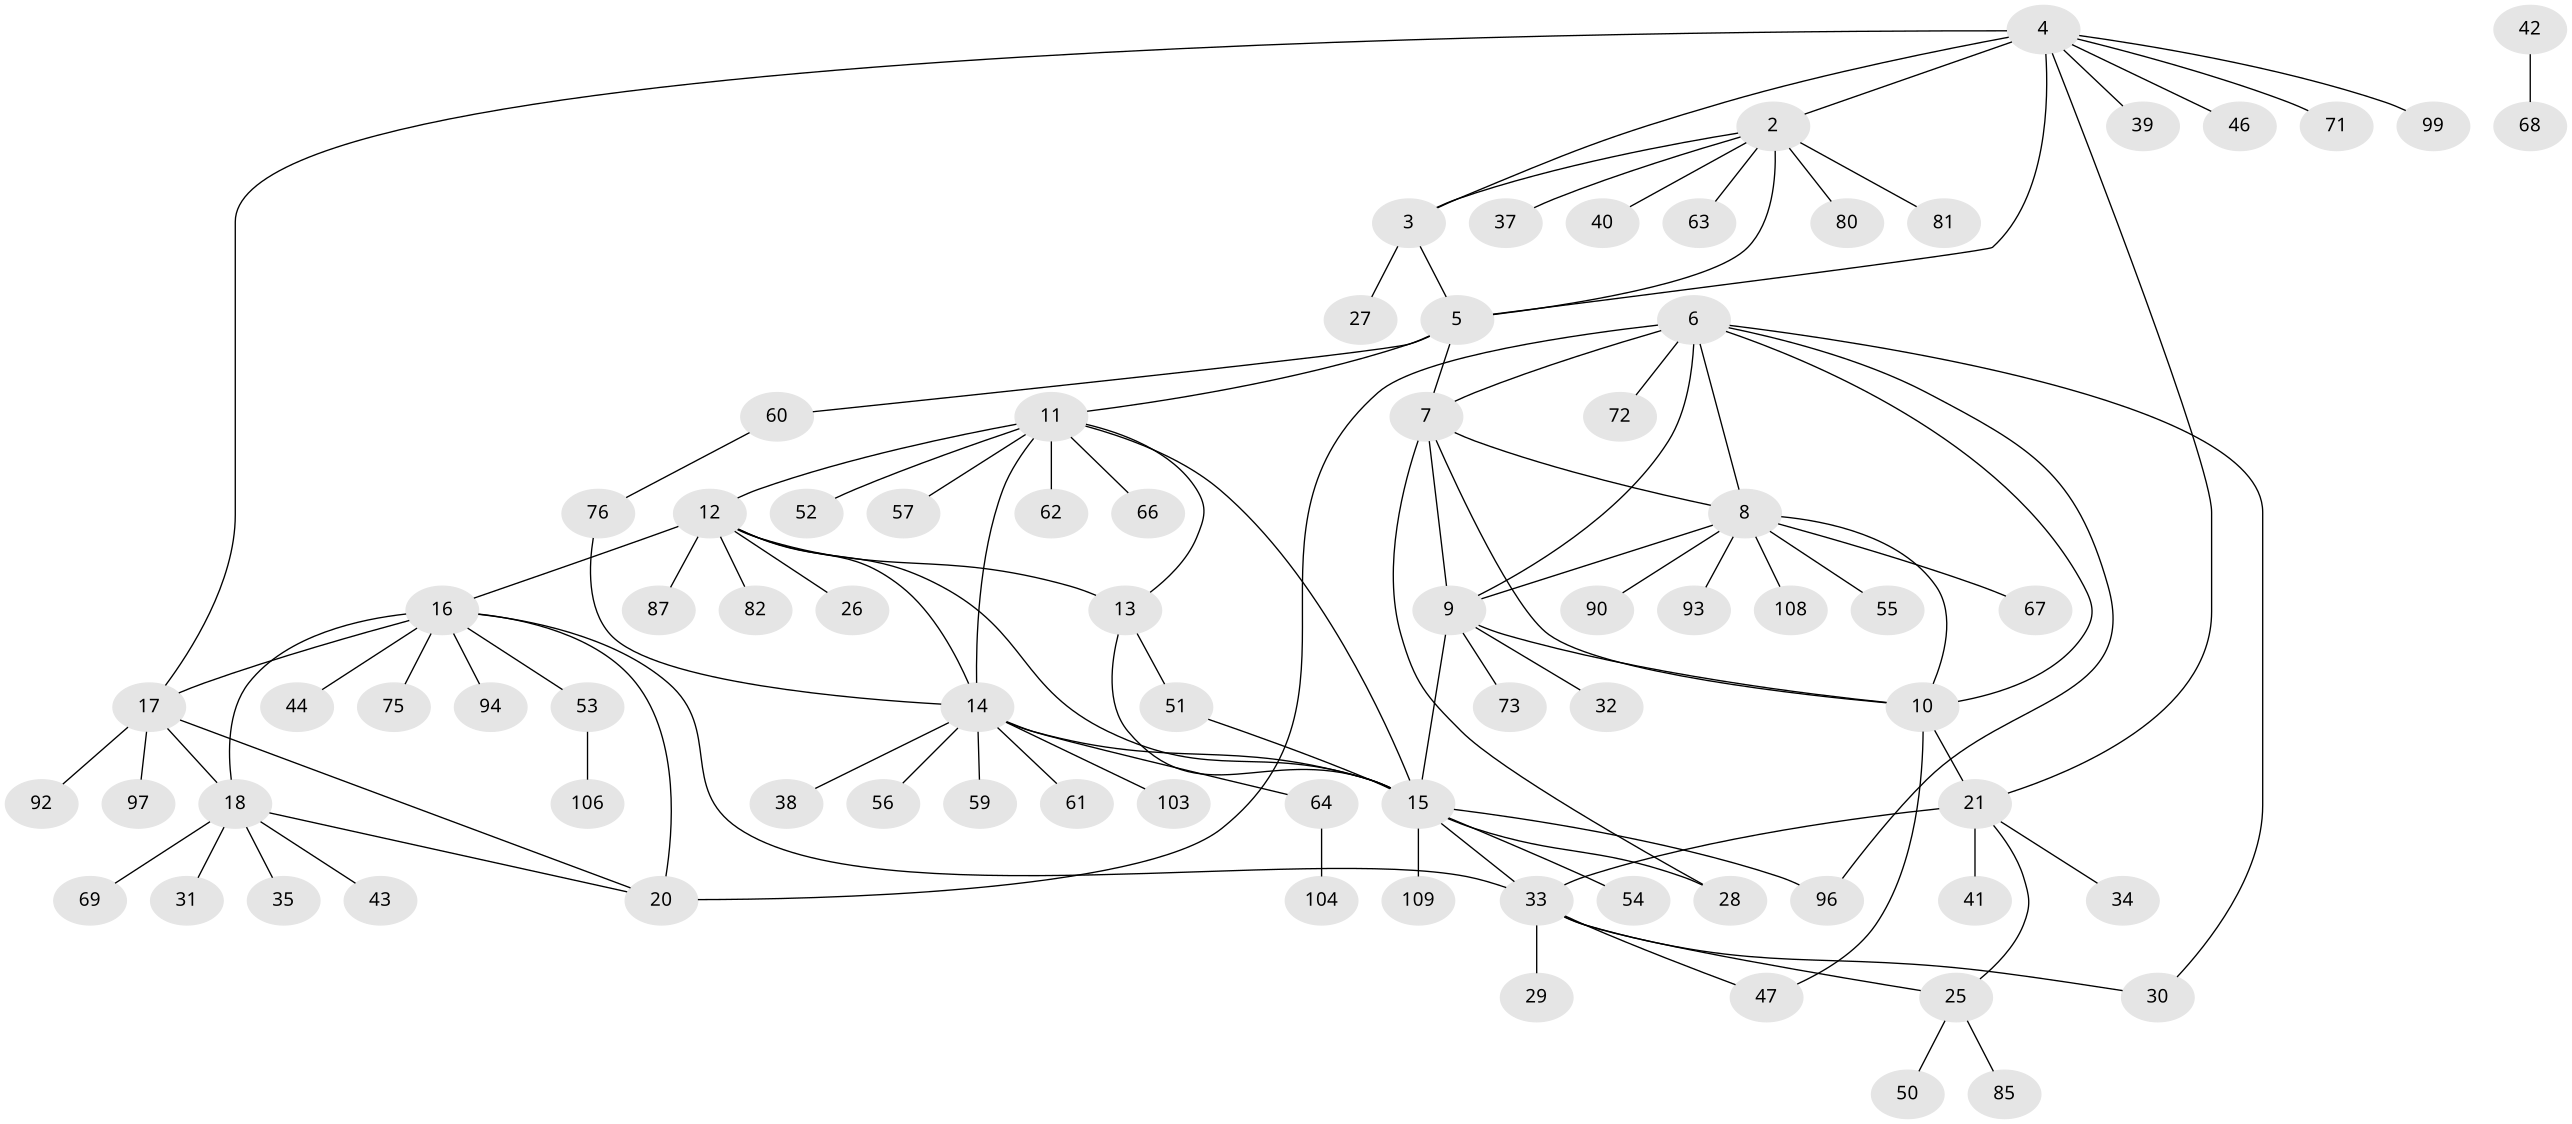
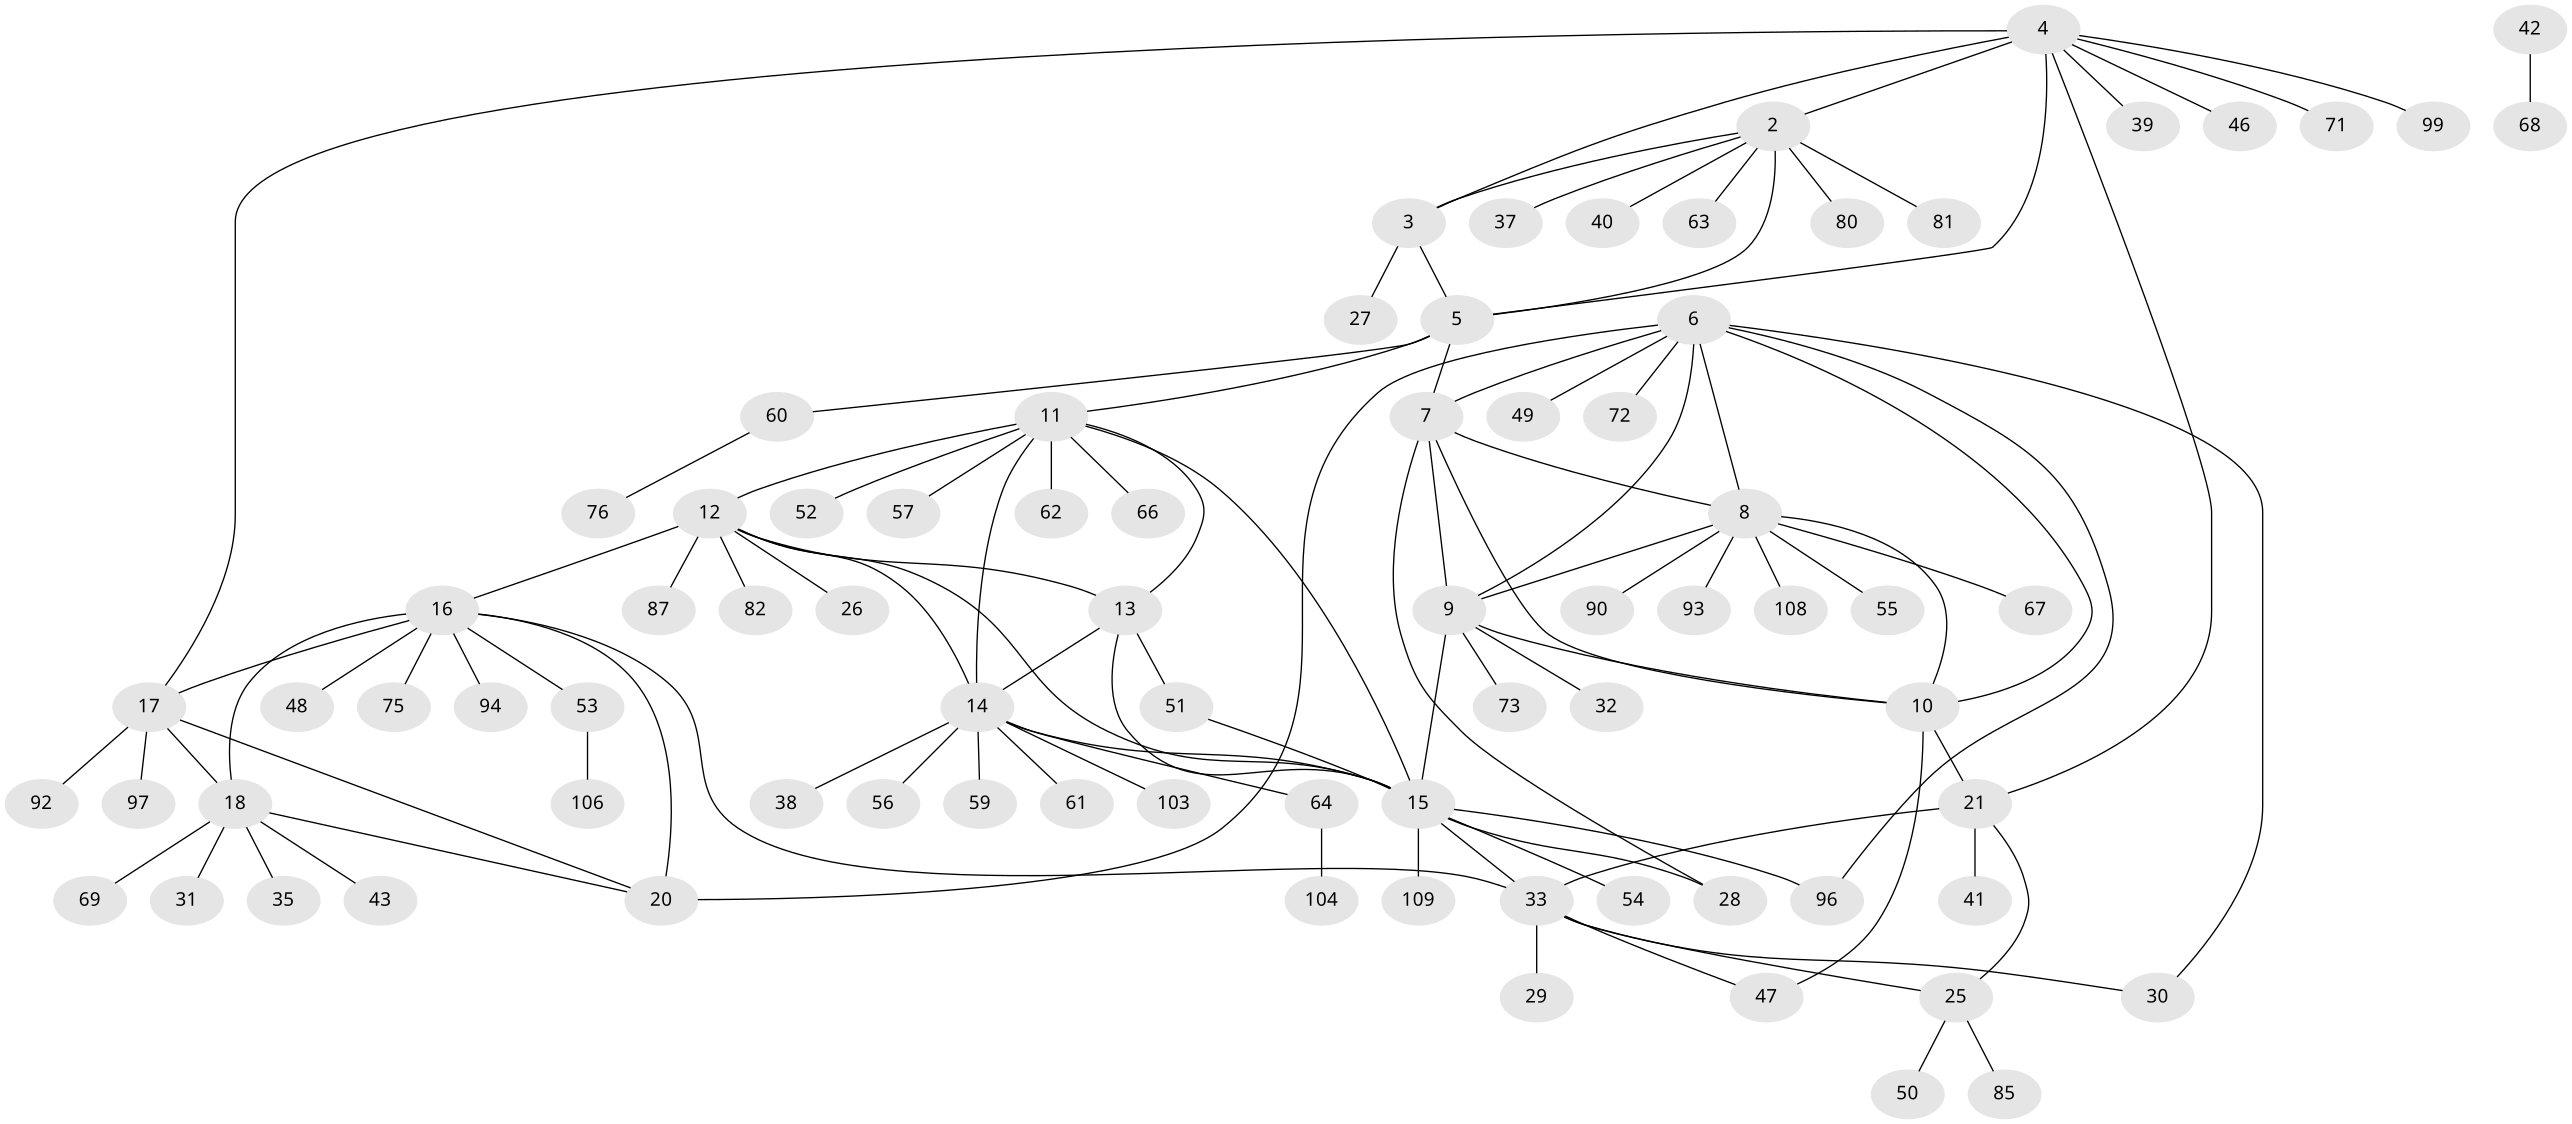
none -> (1523, 417)
(721, 678) -> (1051, 659)
(297, 707) -> (297, 707)
(2123, 901) -> none
